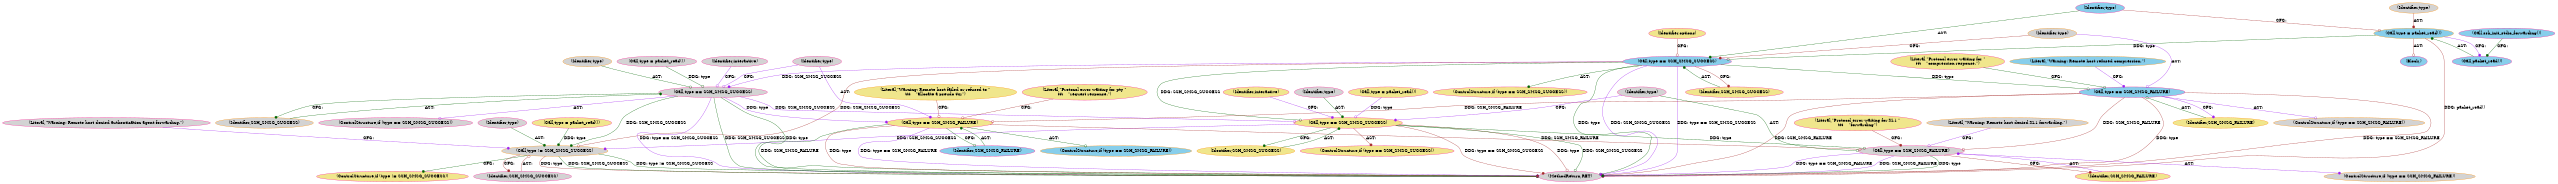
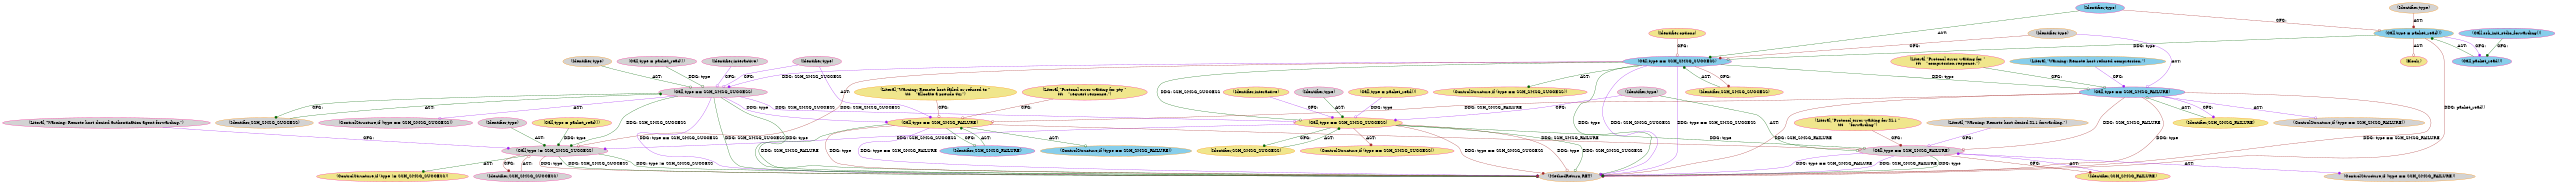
(2414, 62) -> (2414, 62)
(555, 151) -> (555, 151)
(489, 164) -> (489, 164)
(1570, 176) -> (1570, 176)
